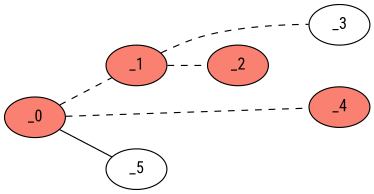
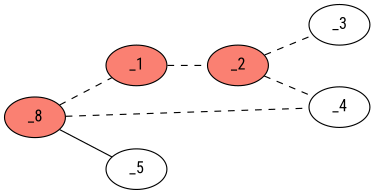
(233, 30) -> (289, 45)
none -> (289, 86)
(339, 107) -> (339, 107)
(35, 117) -> (35, 117)
